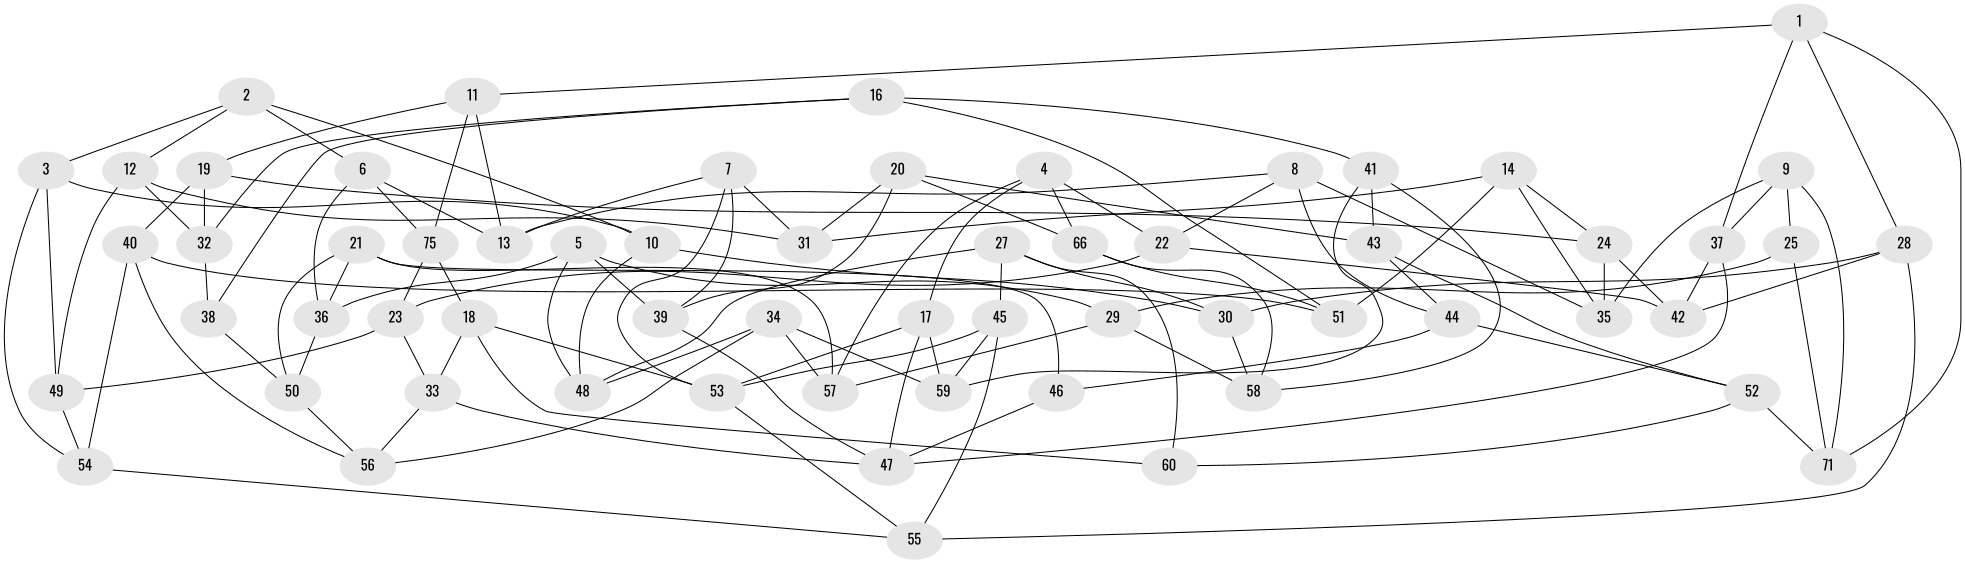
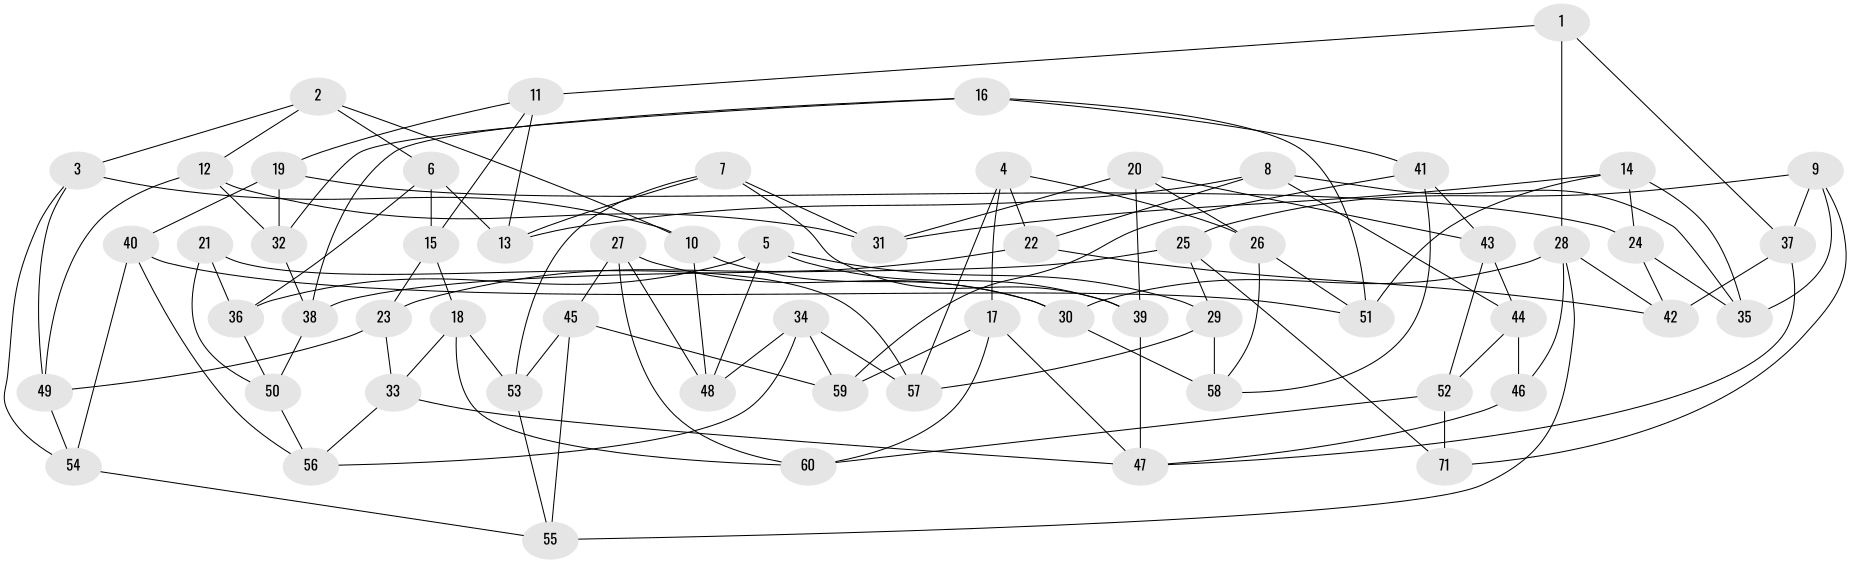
(1961, 233) -> none
(431, 245) -> (431, 245)
(1080, 245) -> (1257, 245)
(785, 272) -> (1559, 323)
none -> (743, 273)
(822, 356) -> (934, 425)
